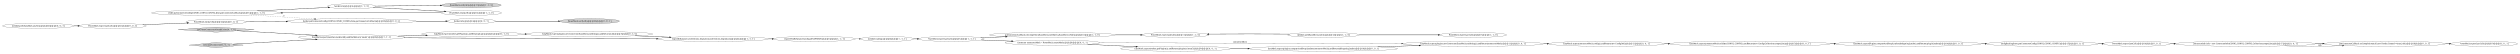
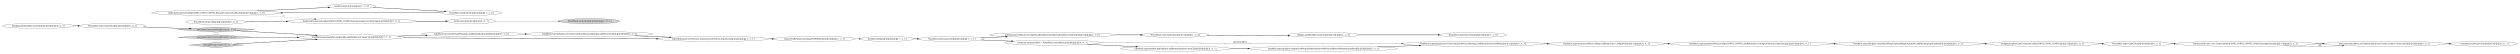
(471, 5) -> none
(527, 21) -> (527, 21)
(165, 24) -> (166, 28)
(1249, 34) -> (1248, 36)
none -> (216, 37)
